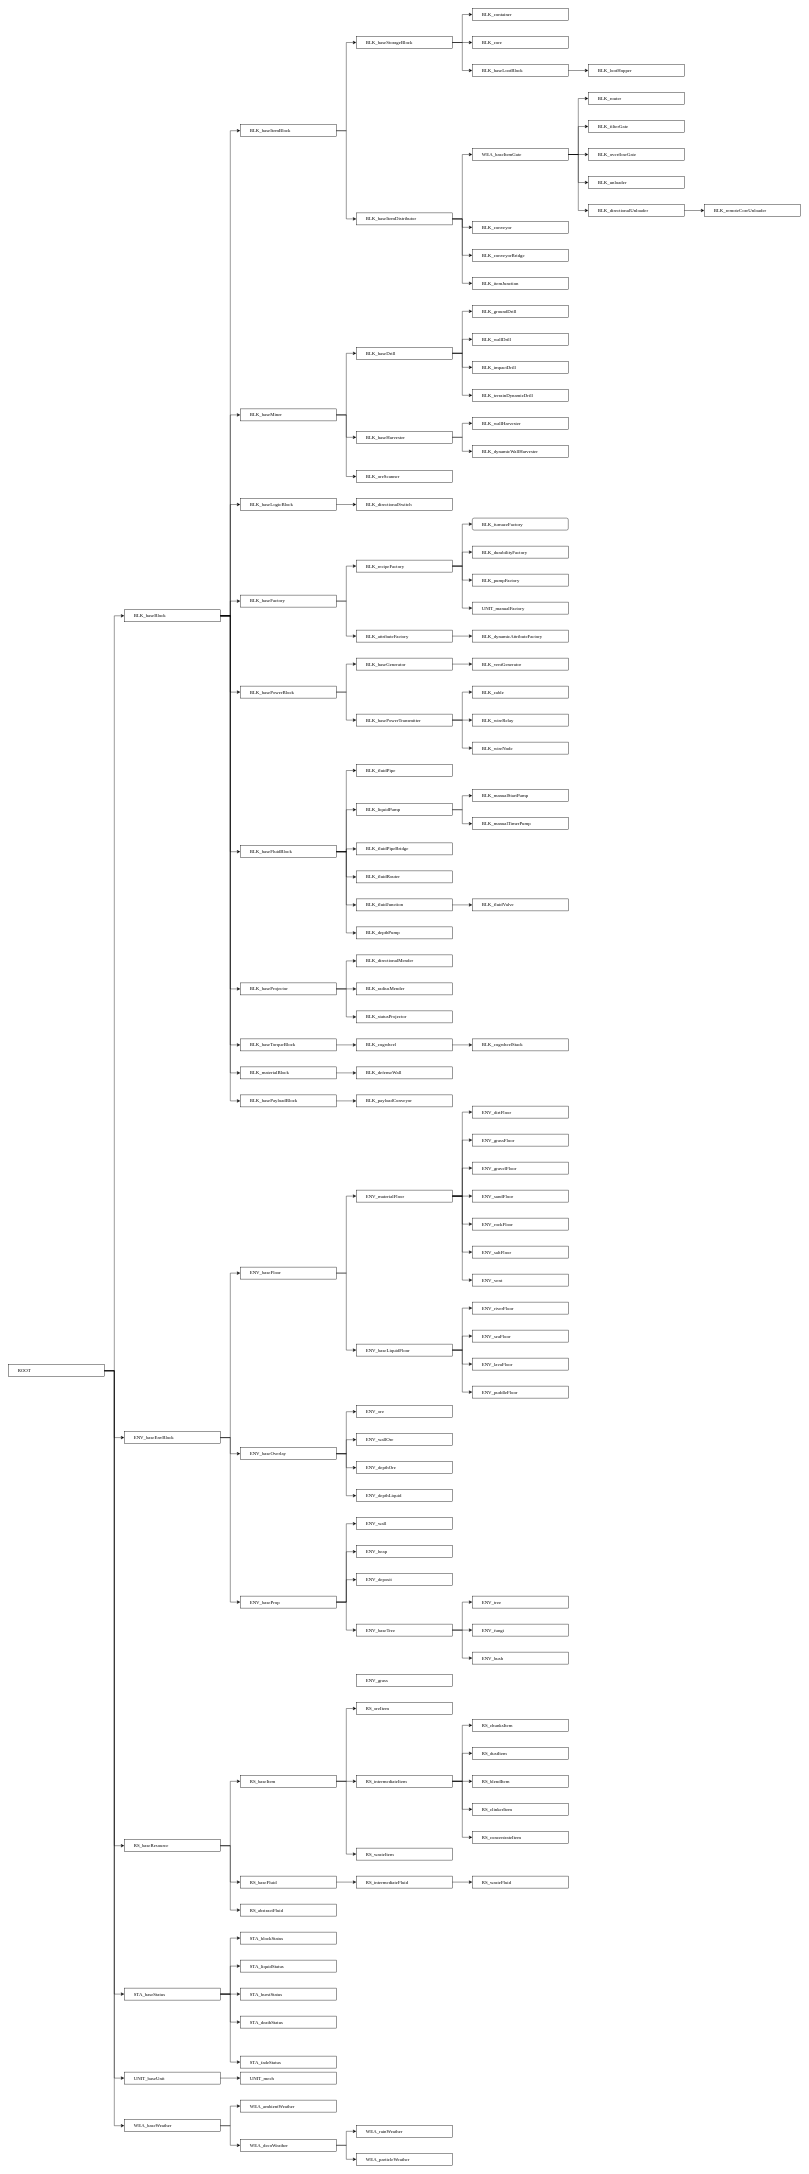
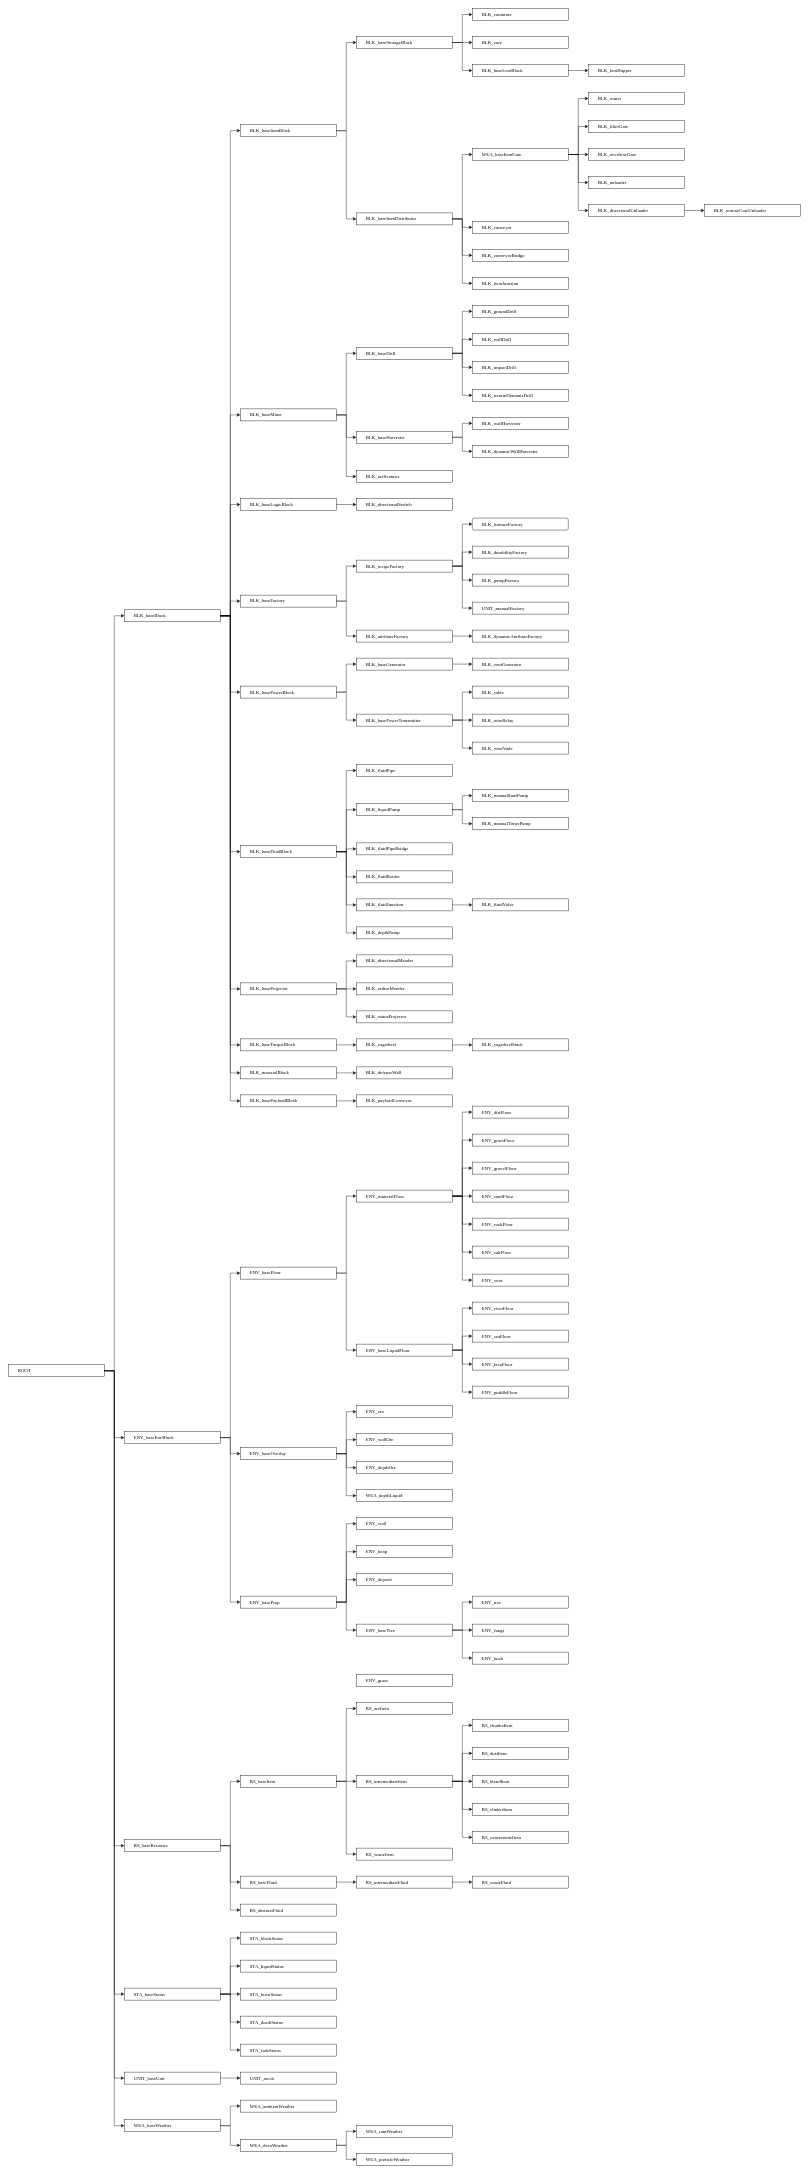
(385, 1496) -> (385, 1496)
(288, 2062) -> (288, 2050)
